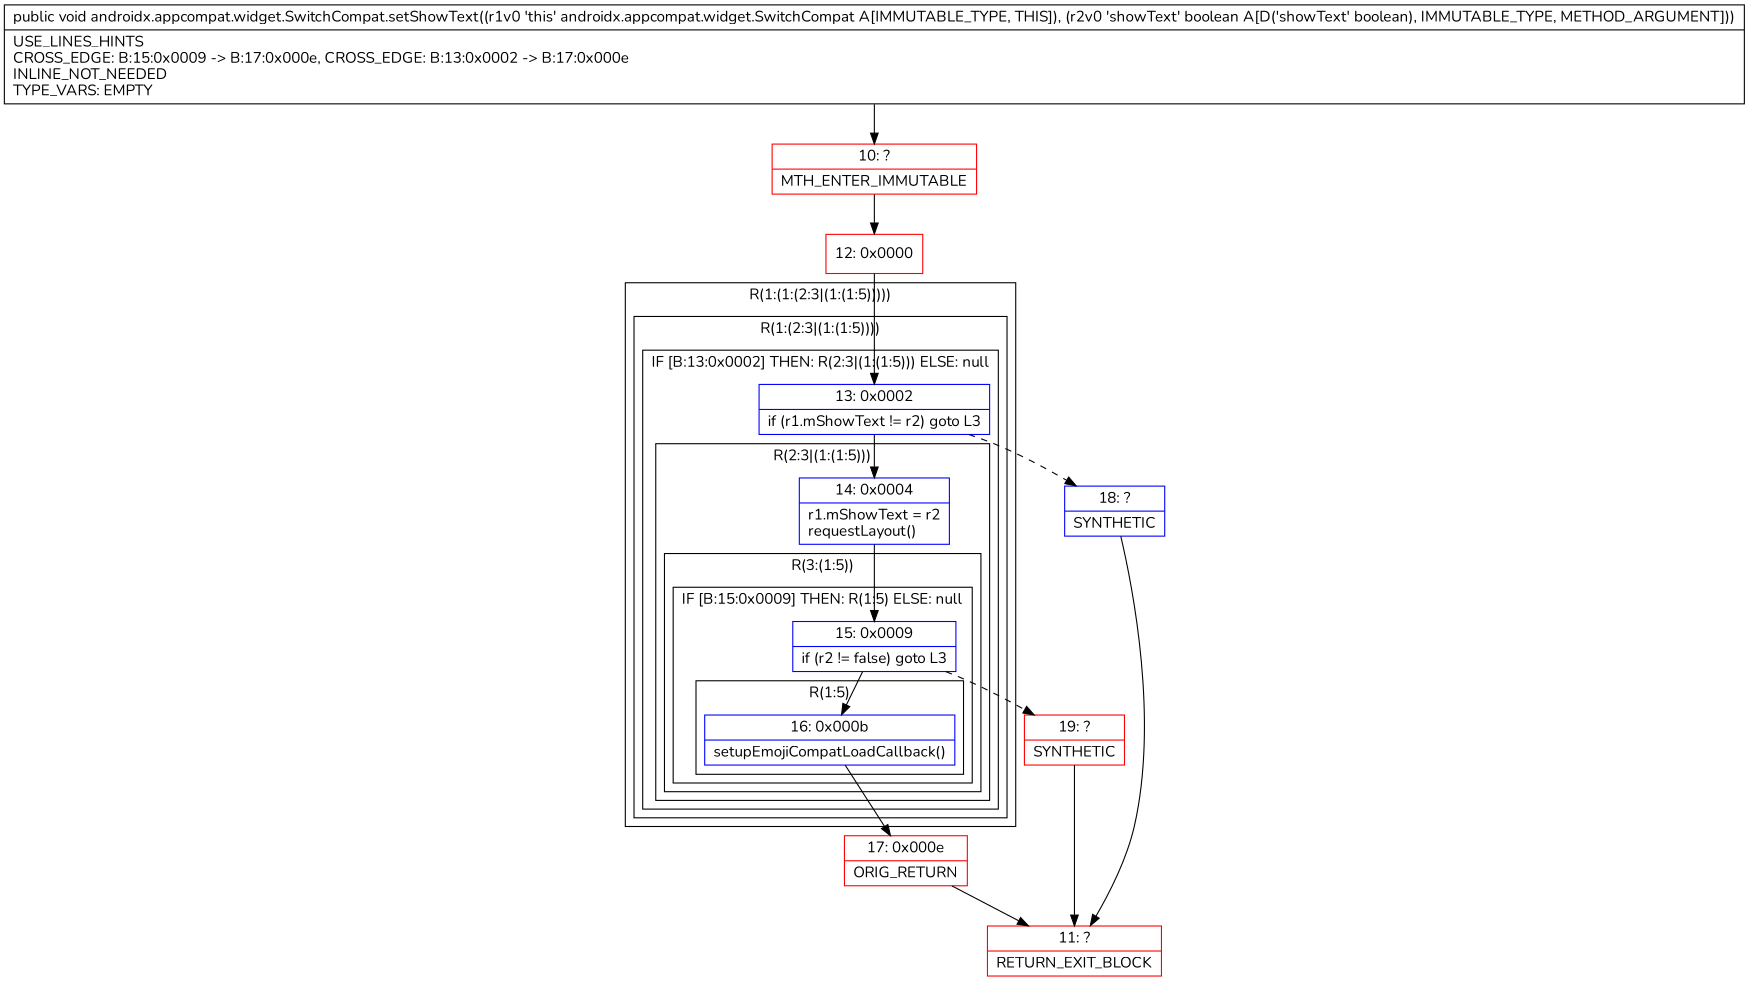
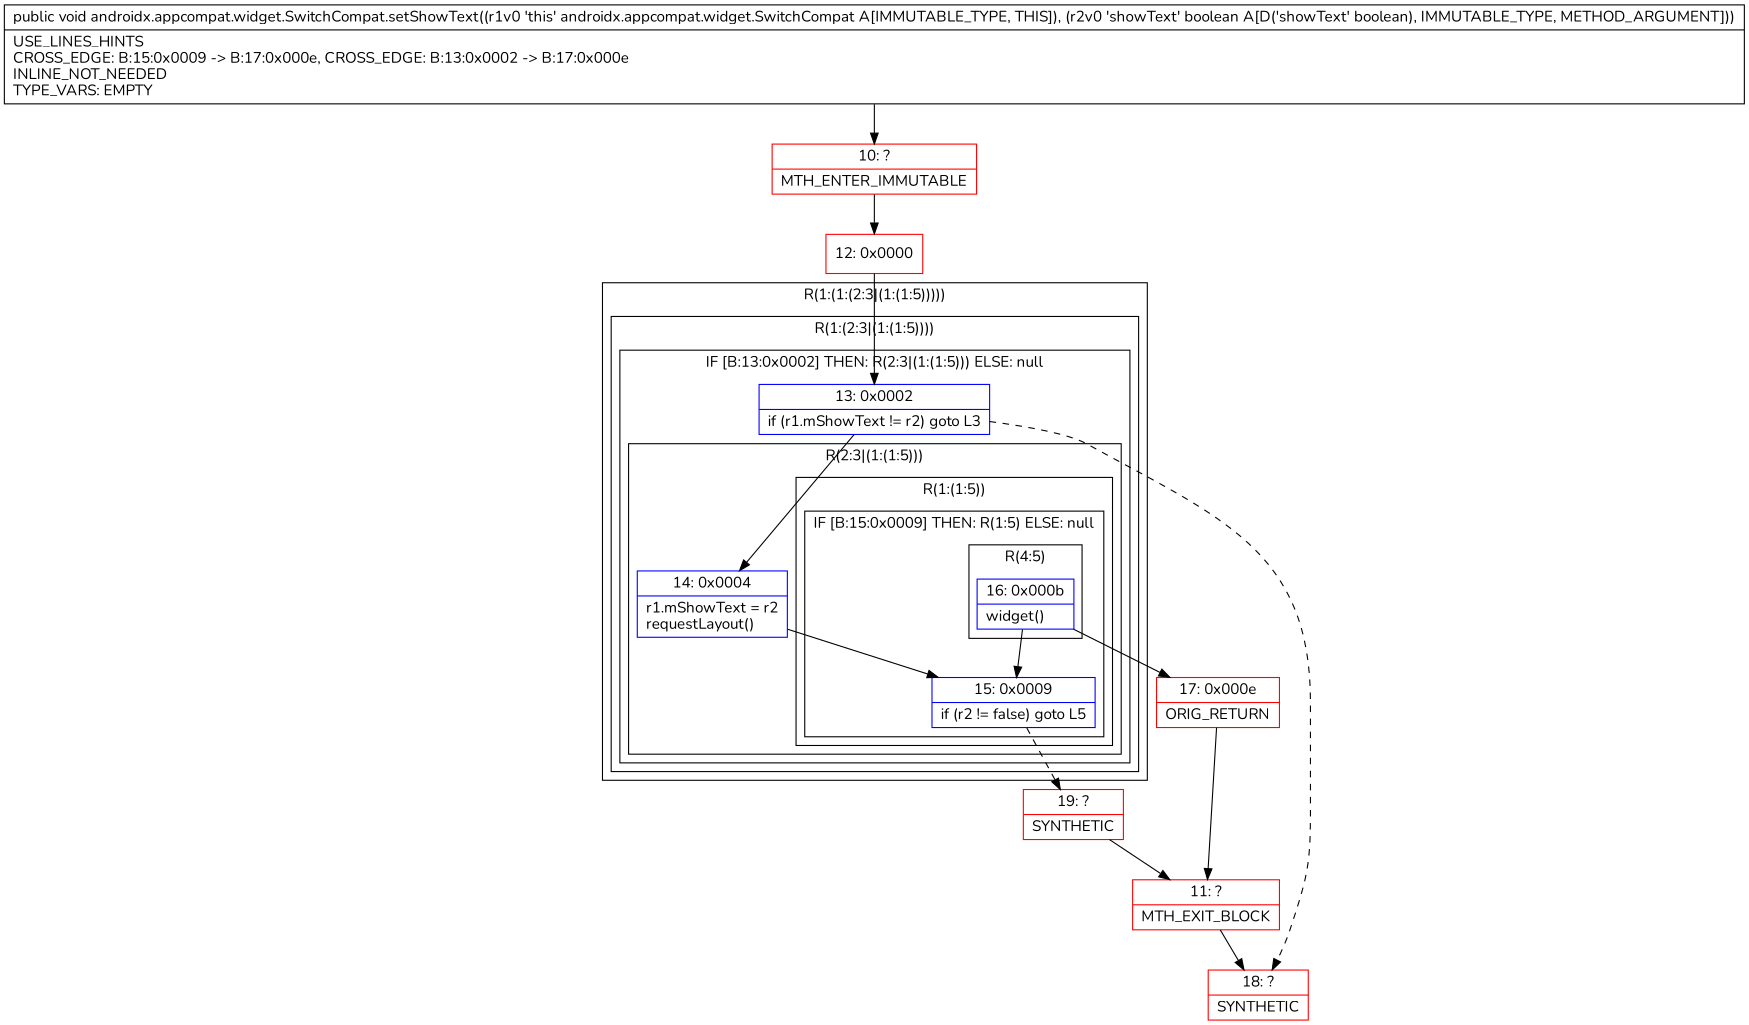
(1115, 511) -> (1258, 995)
(823, 566) -> (954, 490)
(874, 658) -> (1014, 714)
(854, 688) -> (1020, 648)
(830, 693) -> (1026, 557)
(1144, 730) -> (1229, 945)
(830, 752) -> (1016, 616)
(1074, 963) -> (1206, 917)
